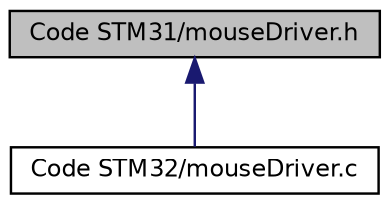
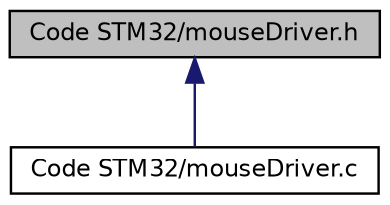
(195, 34) -> (195, 34)
